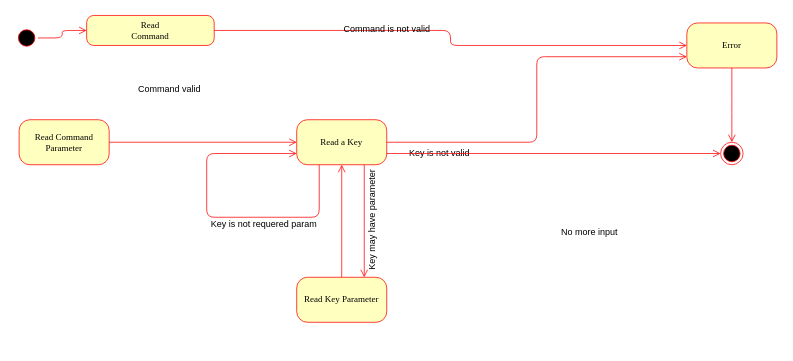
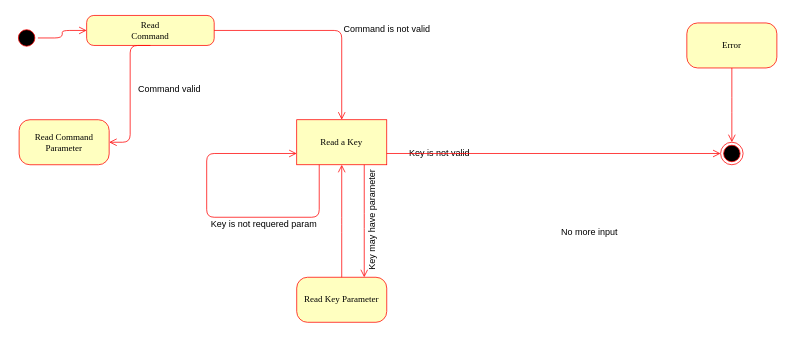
(506, 45) -> (342, 73)
none -> (130, 92)
(537, 100) -> none
(212, 142) -> none
(342, 142) -> (342, 142)
